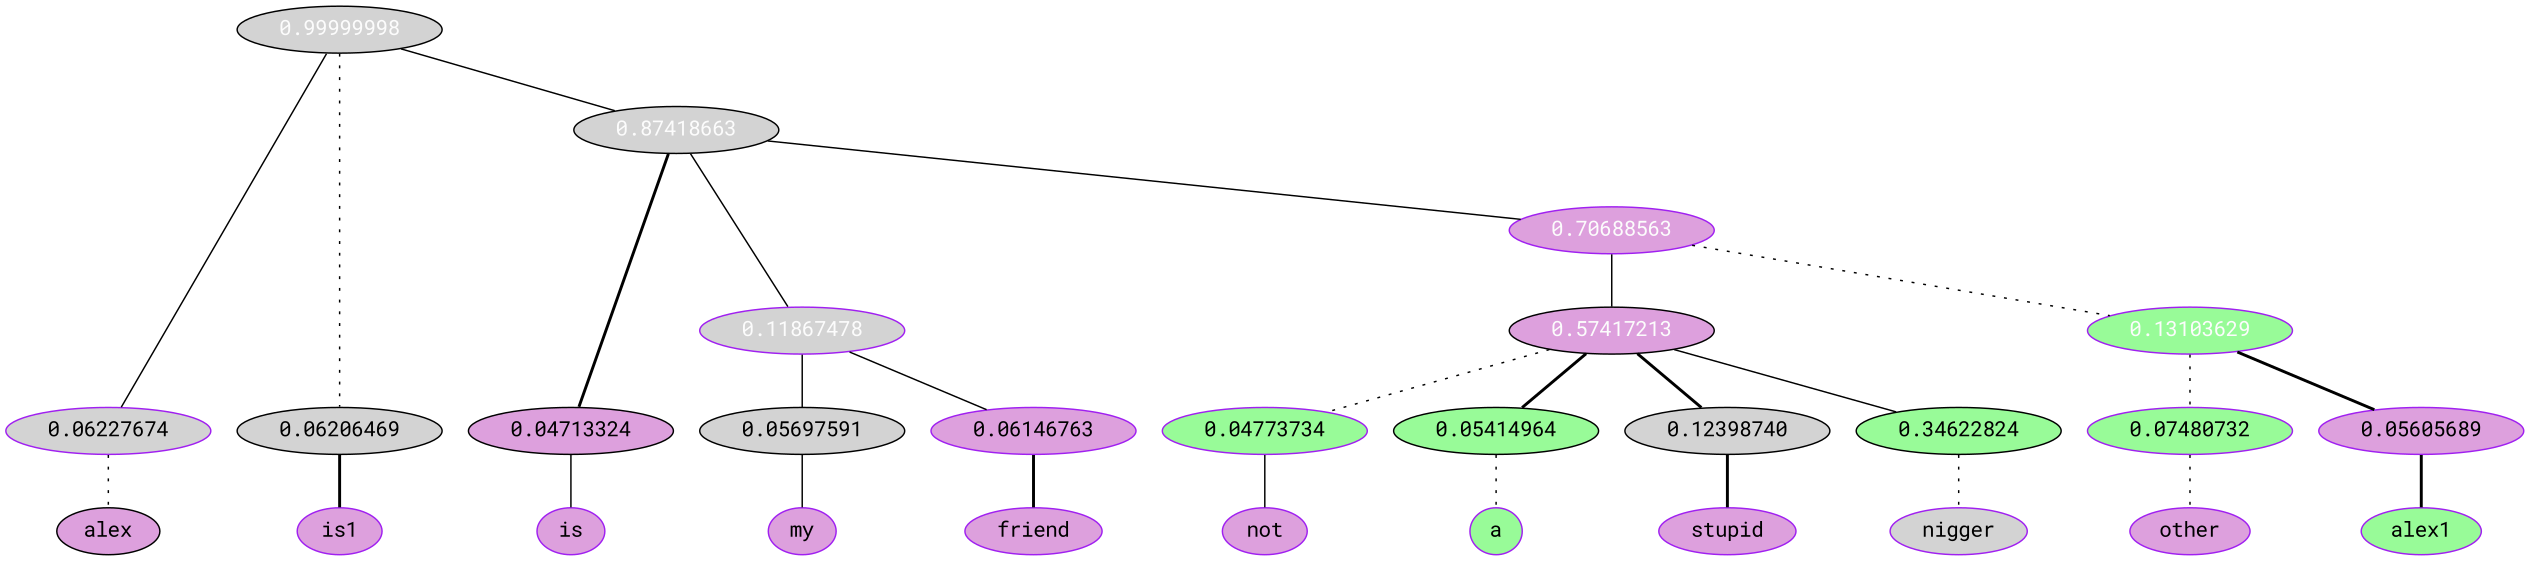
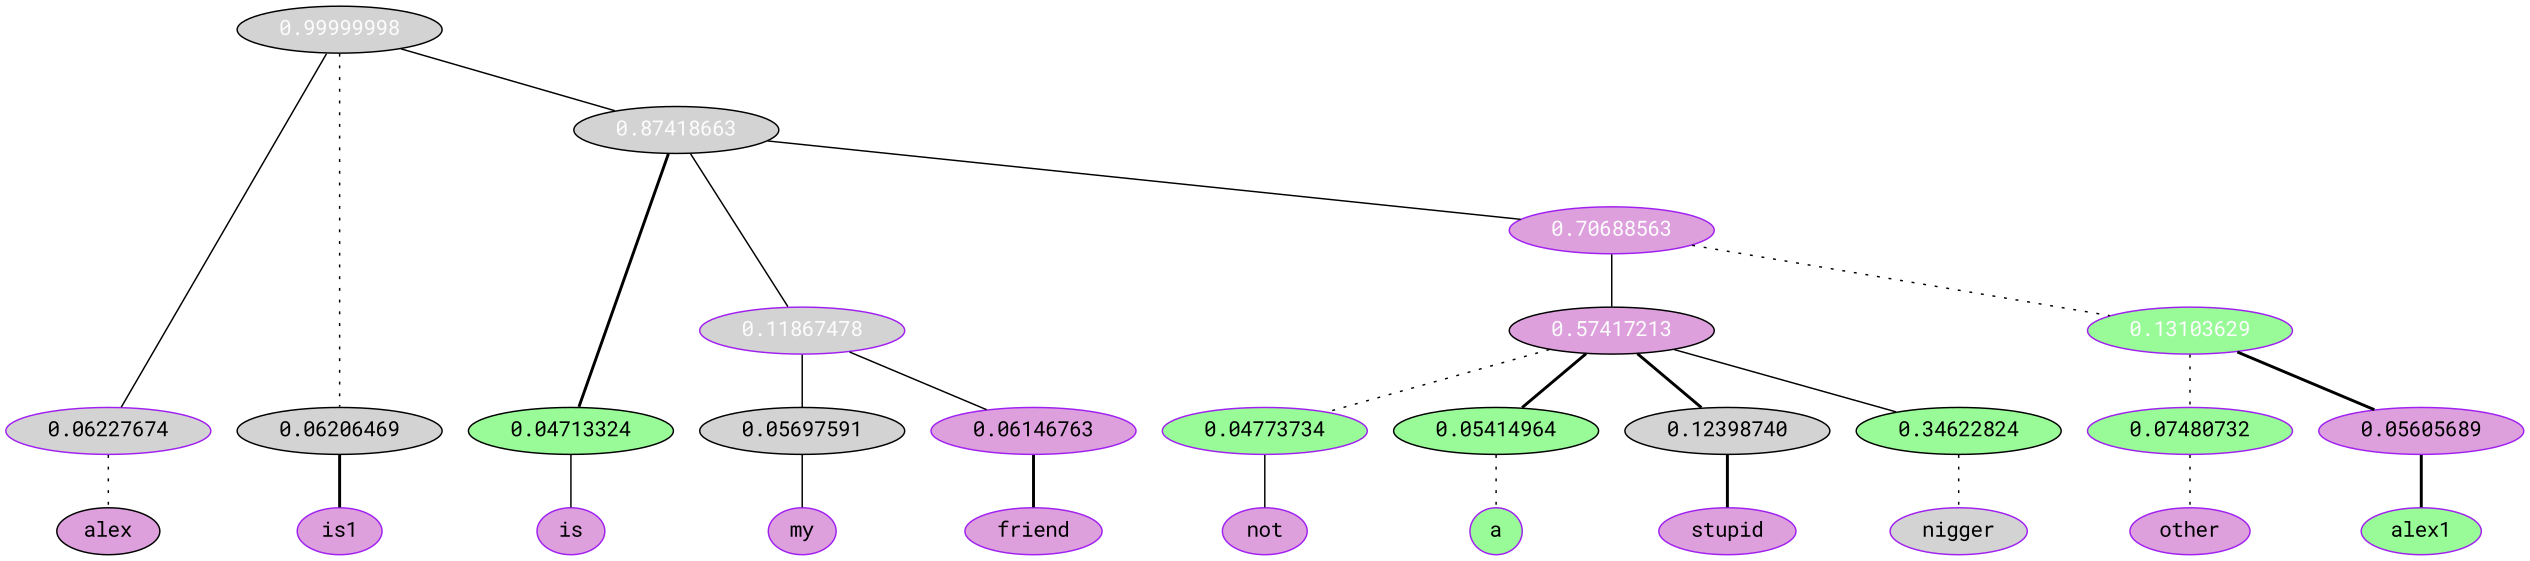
(571, 431) -> (571, 431)
